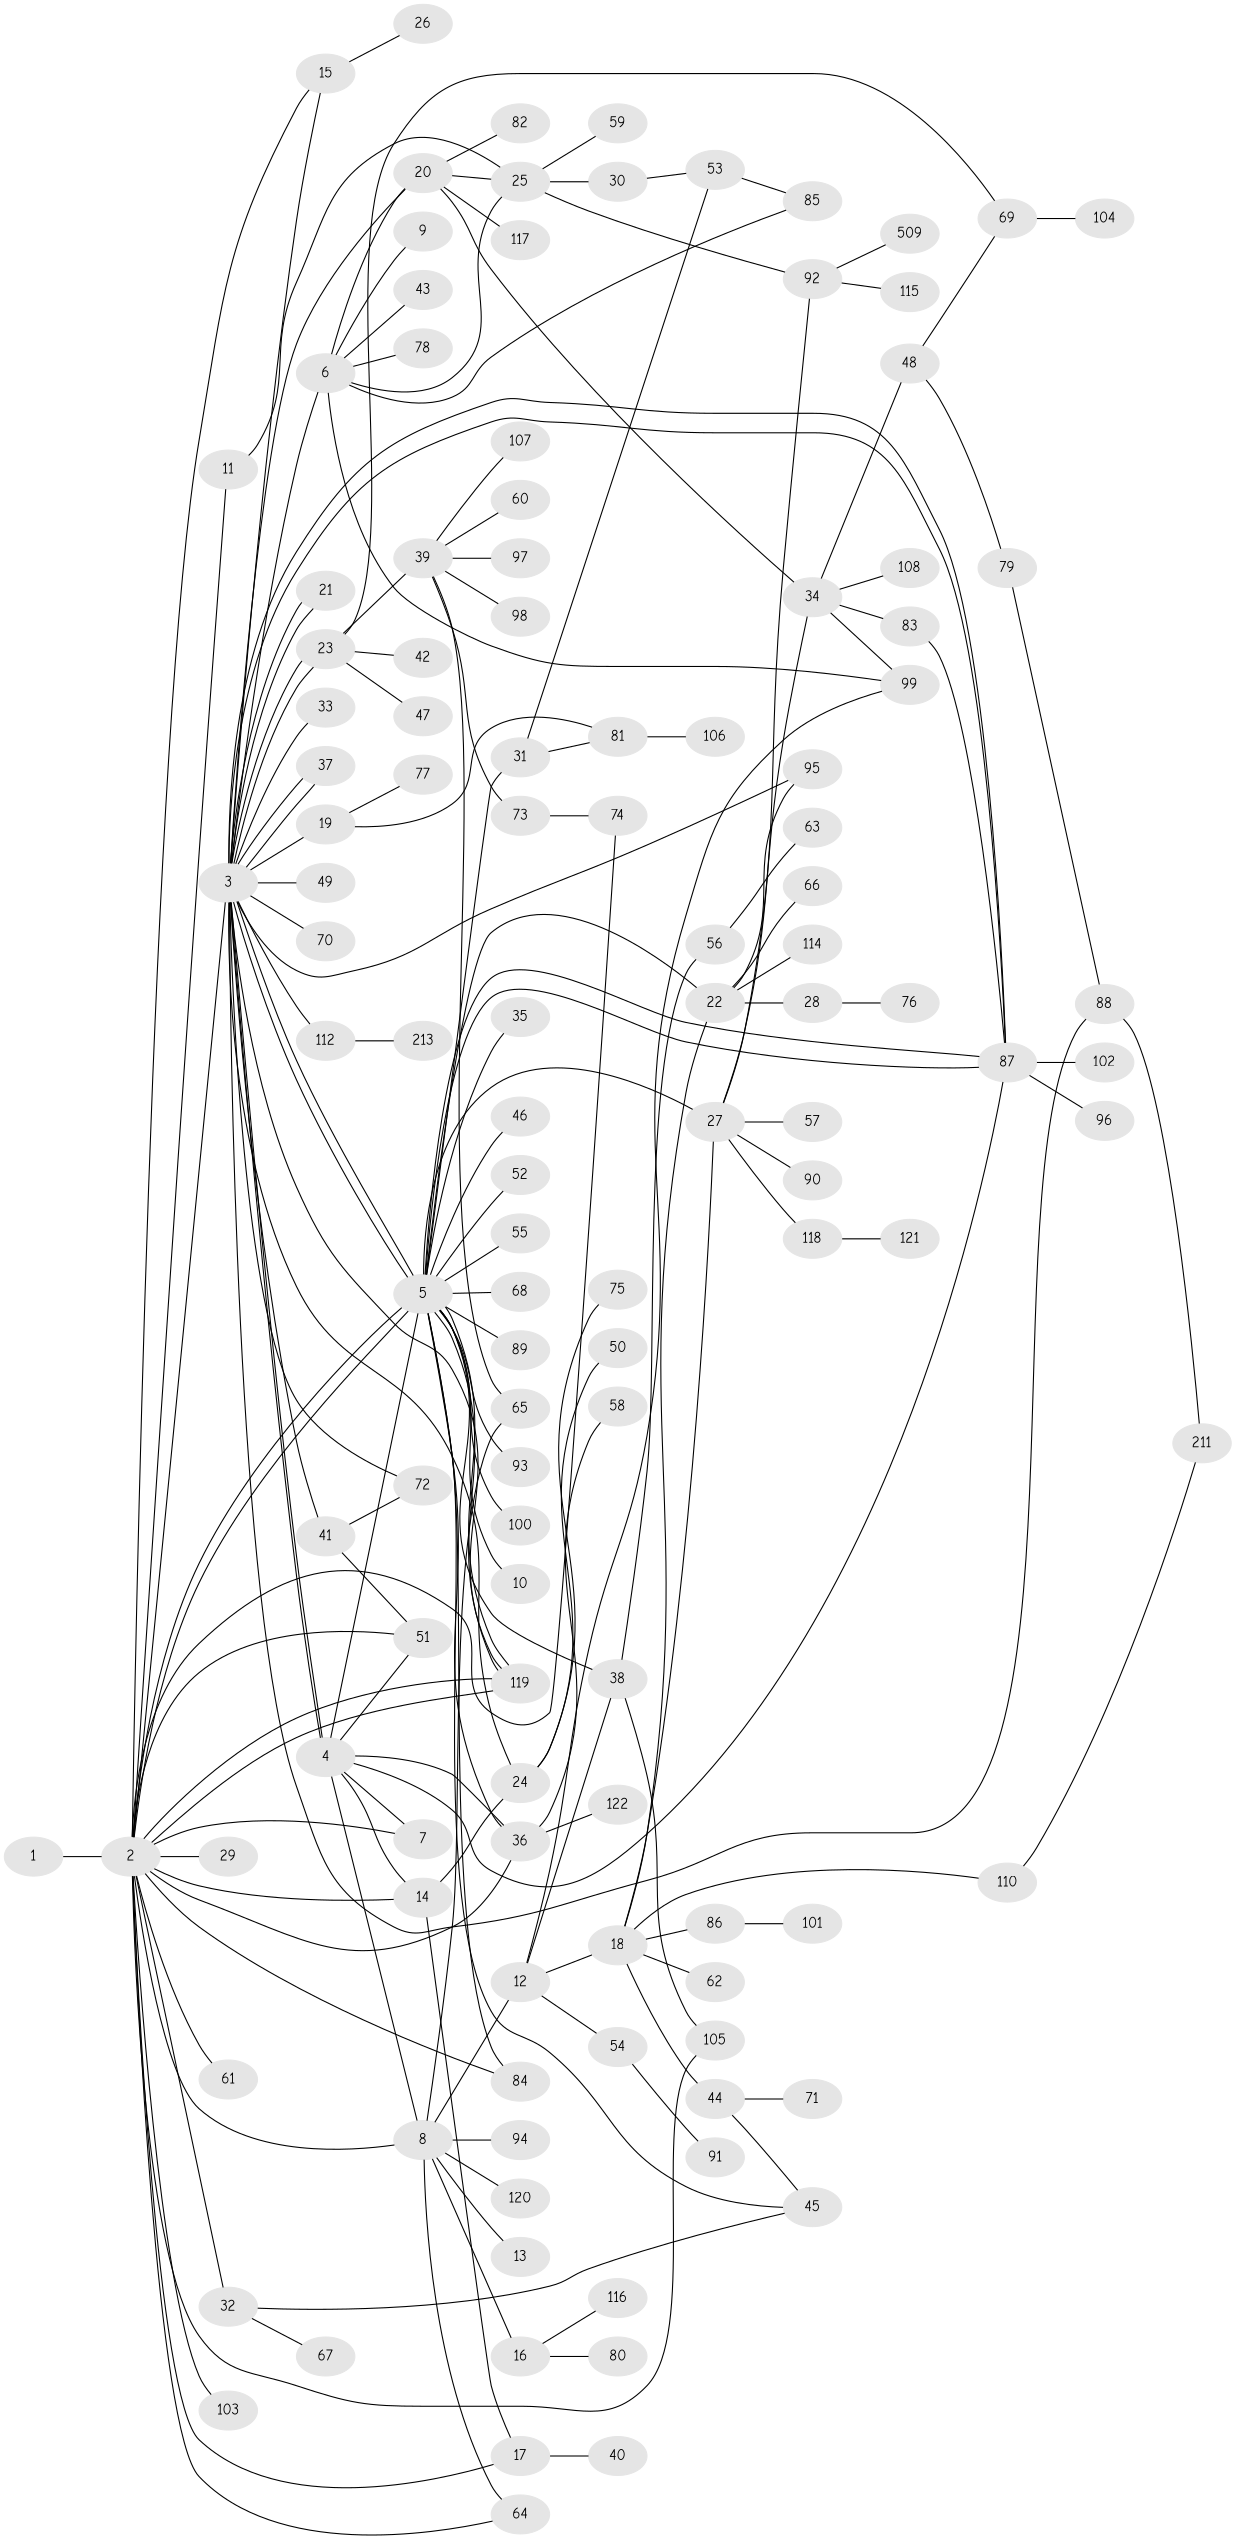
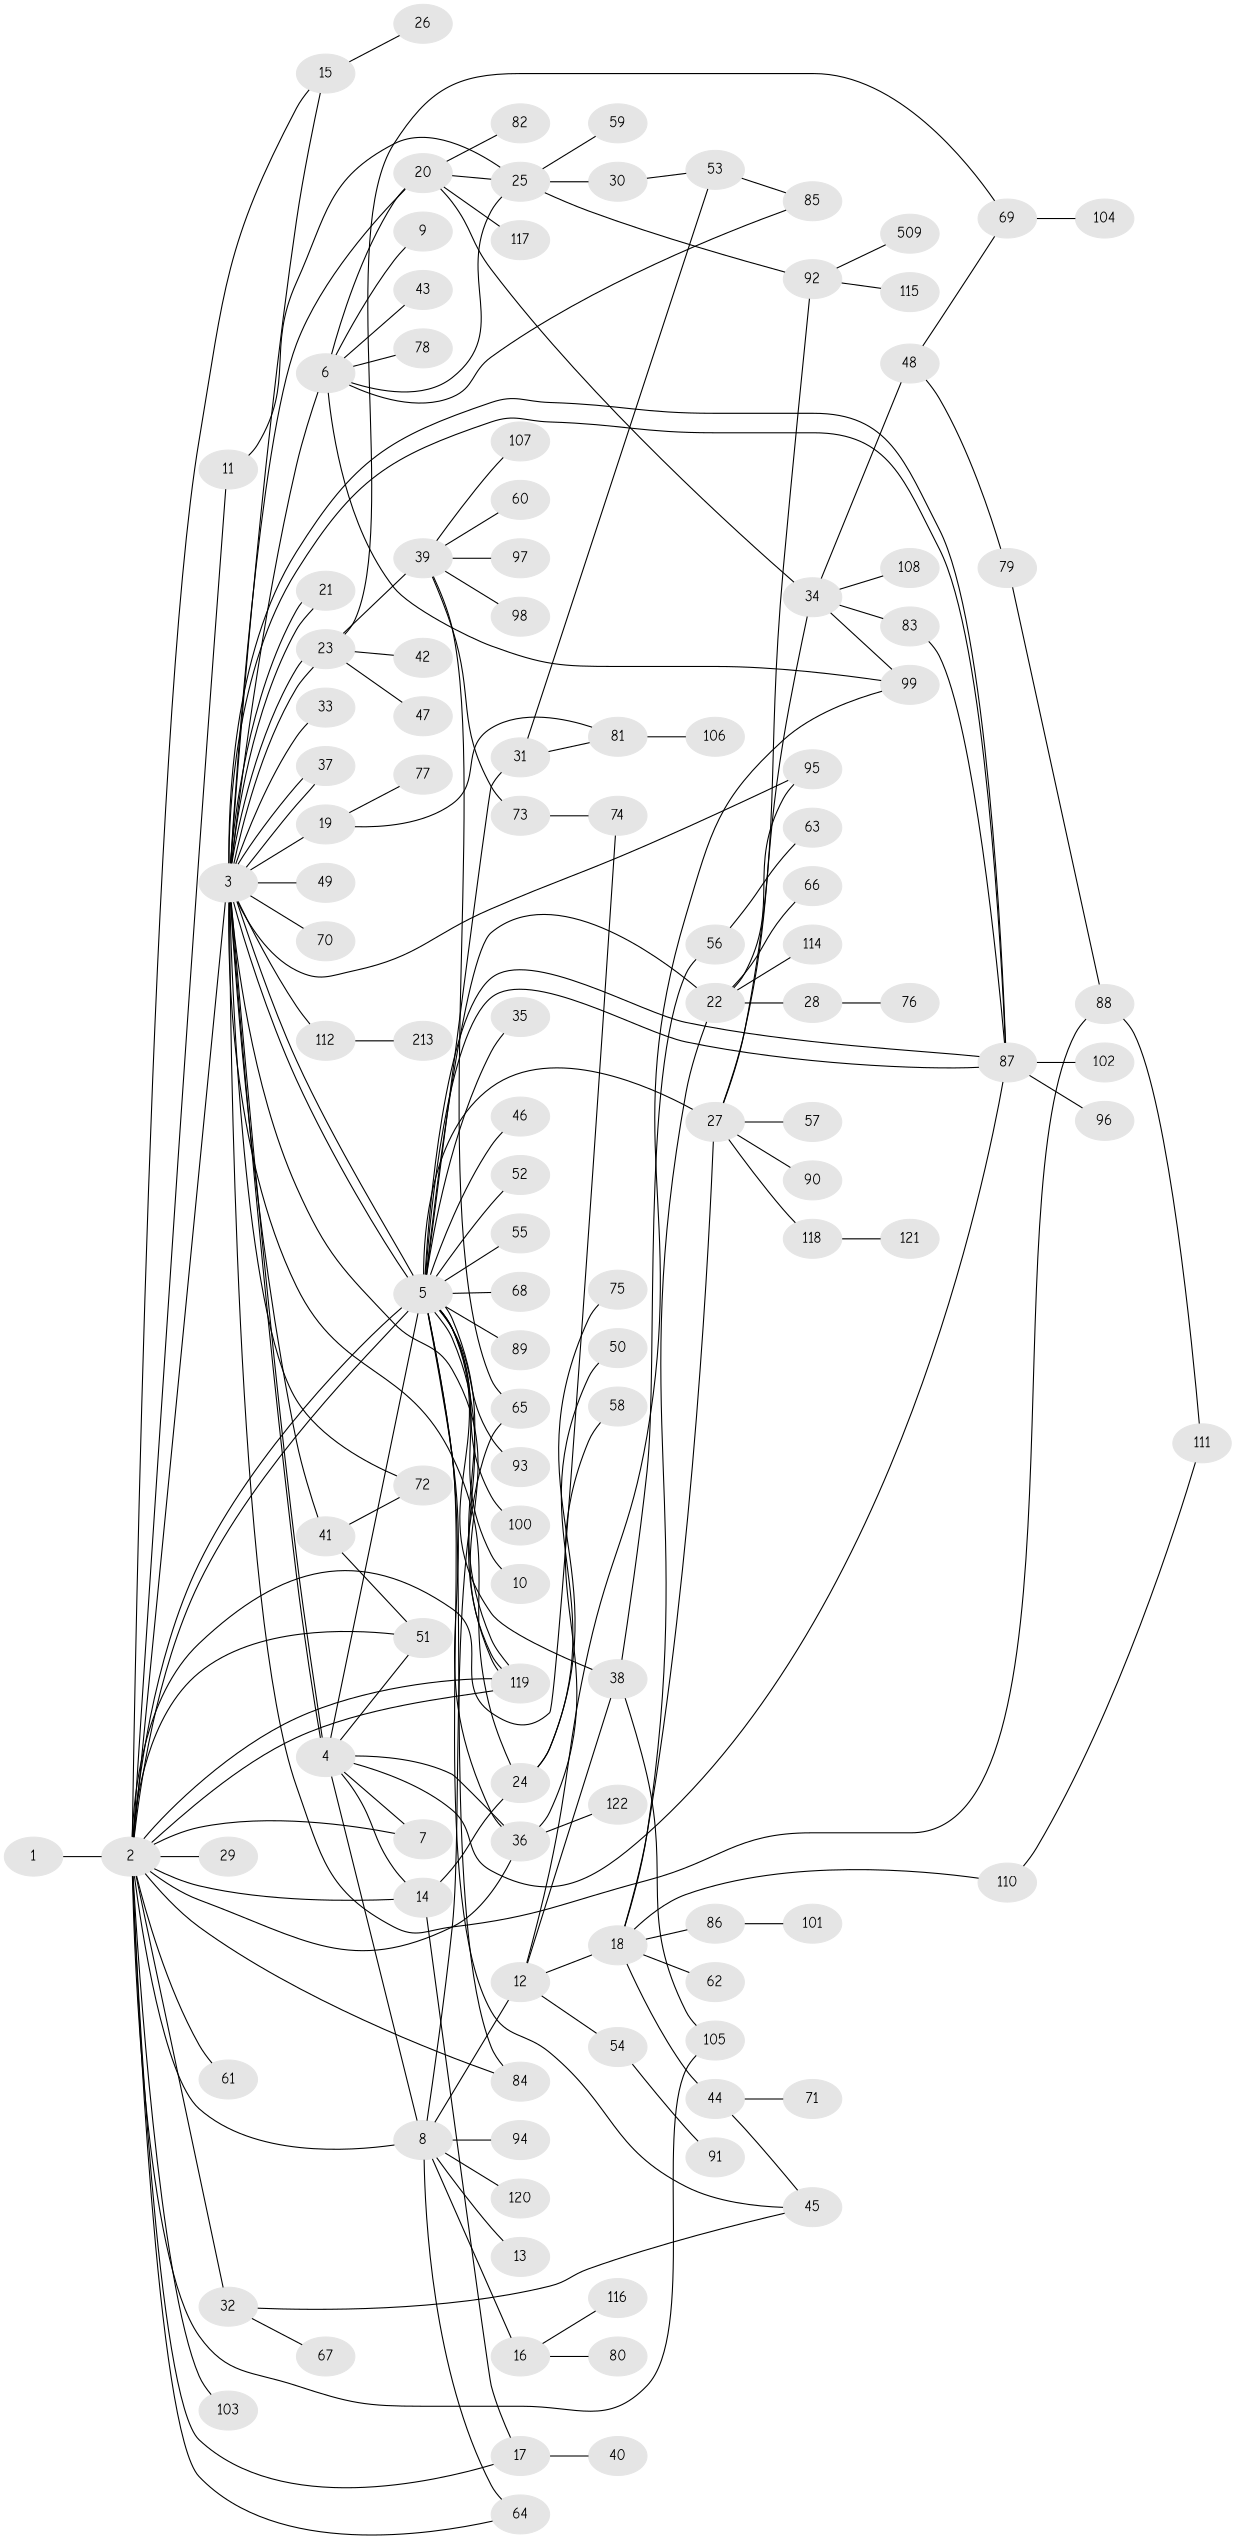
(1202, 1443) -> (1202, 1443)
